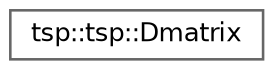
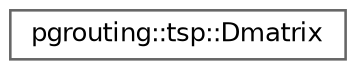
(137, 35) -> (178, 35)
